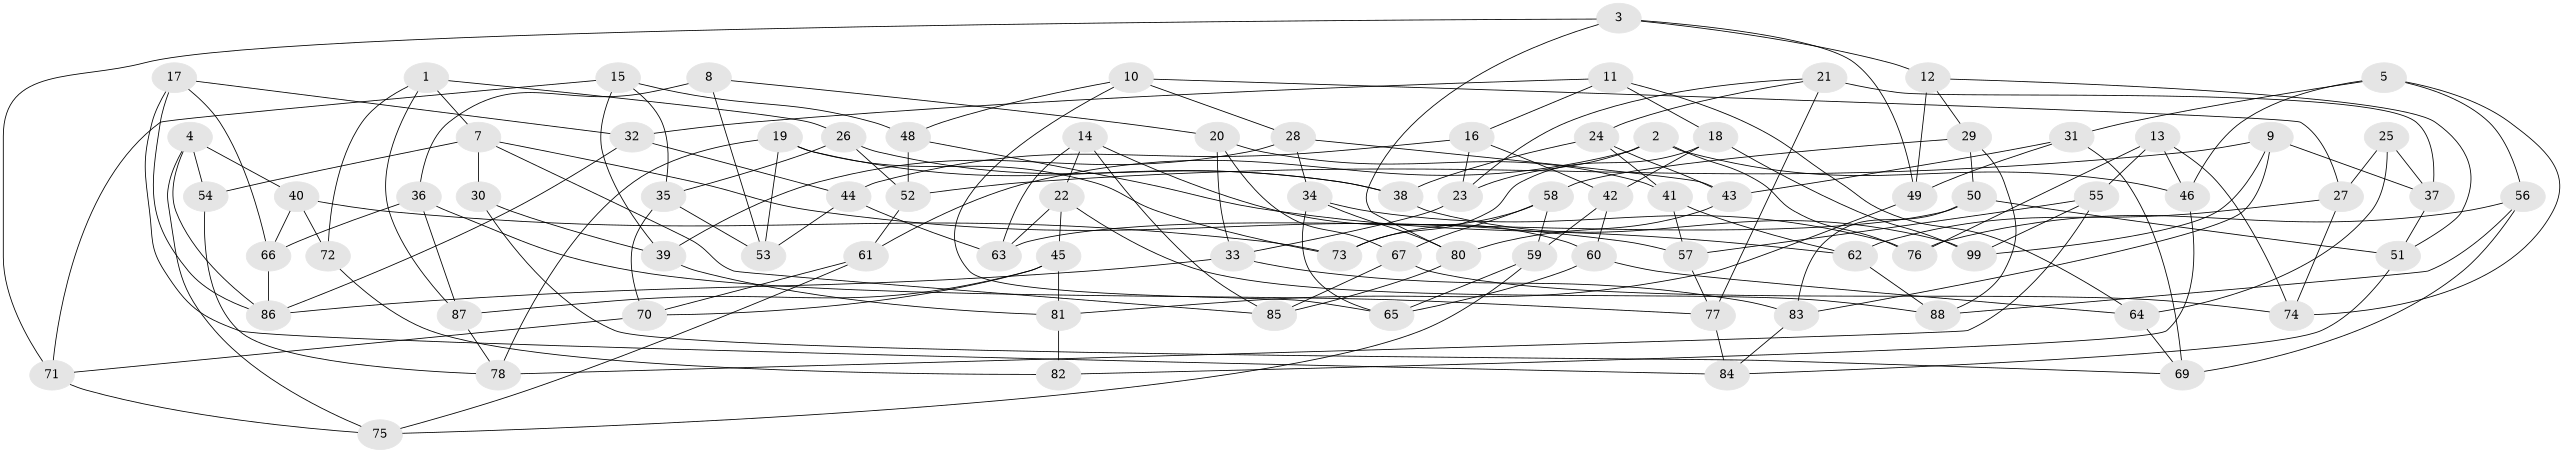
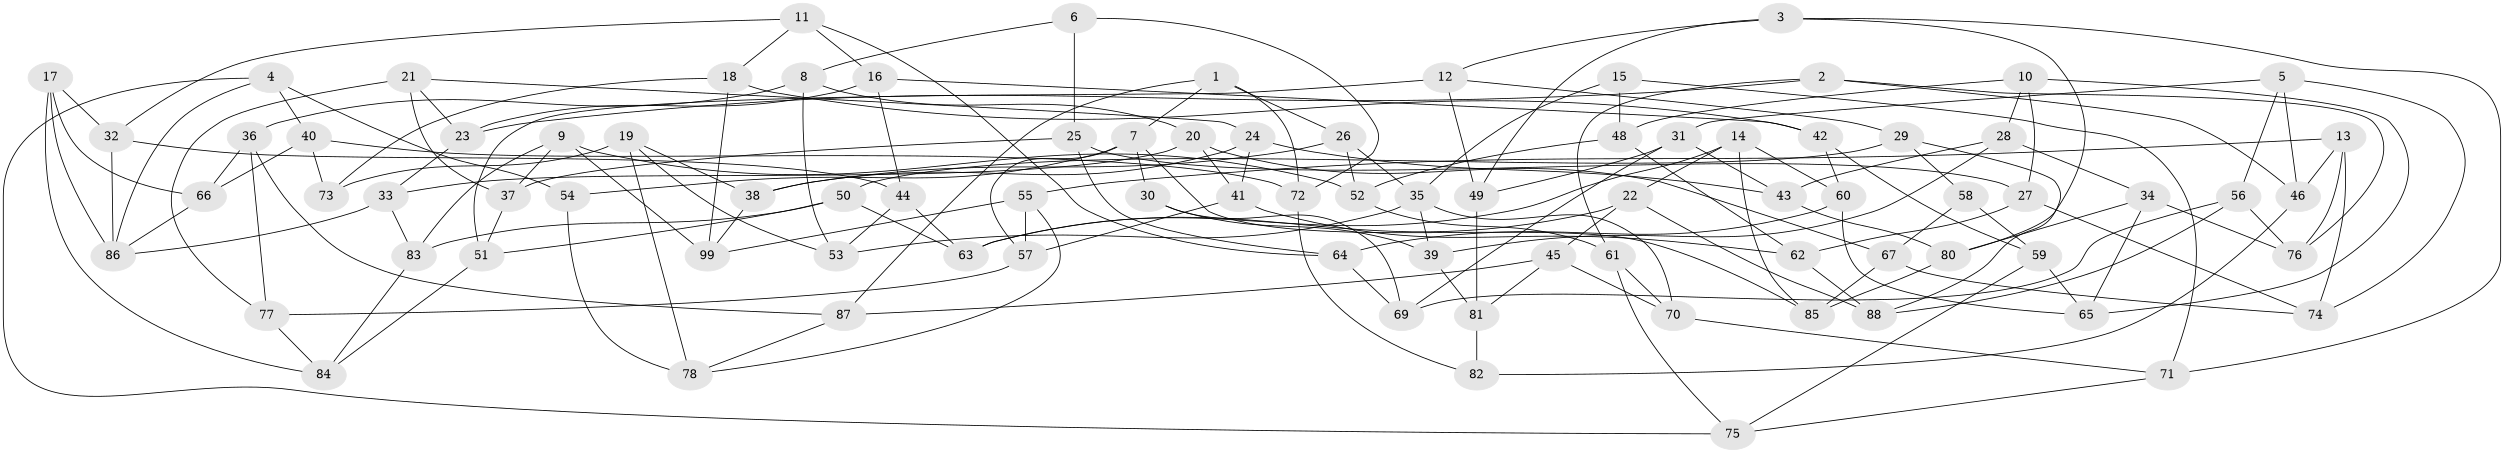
none -> (1074, 18)
(609, 173) -> (1424, 226)
(1445, 226) -> none
